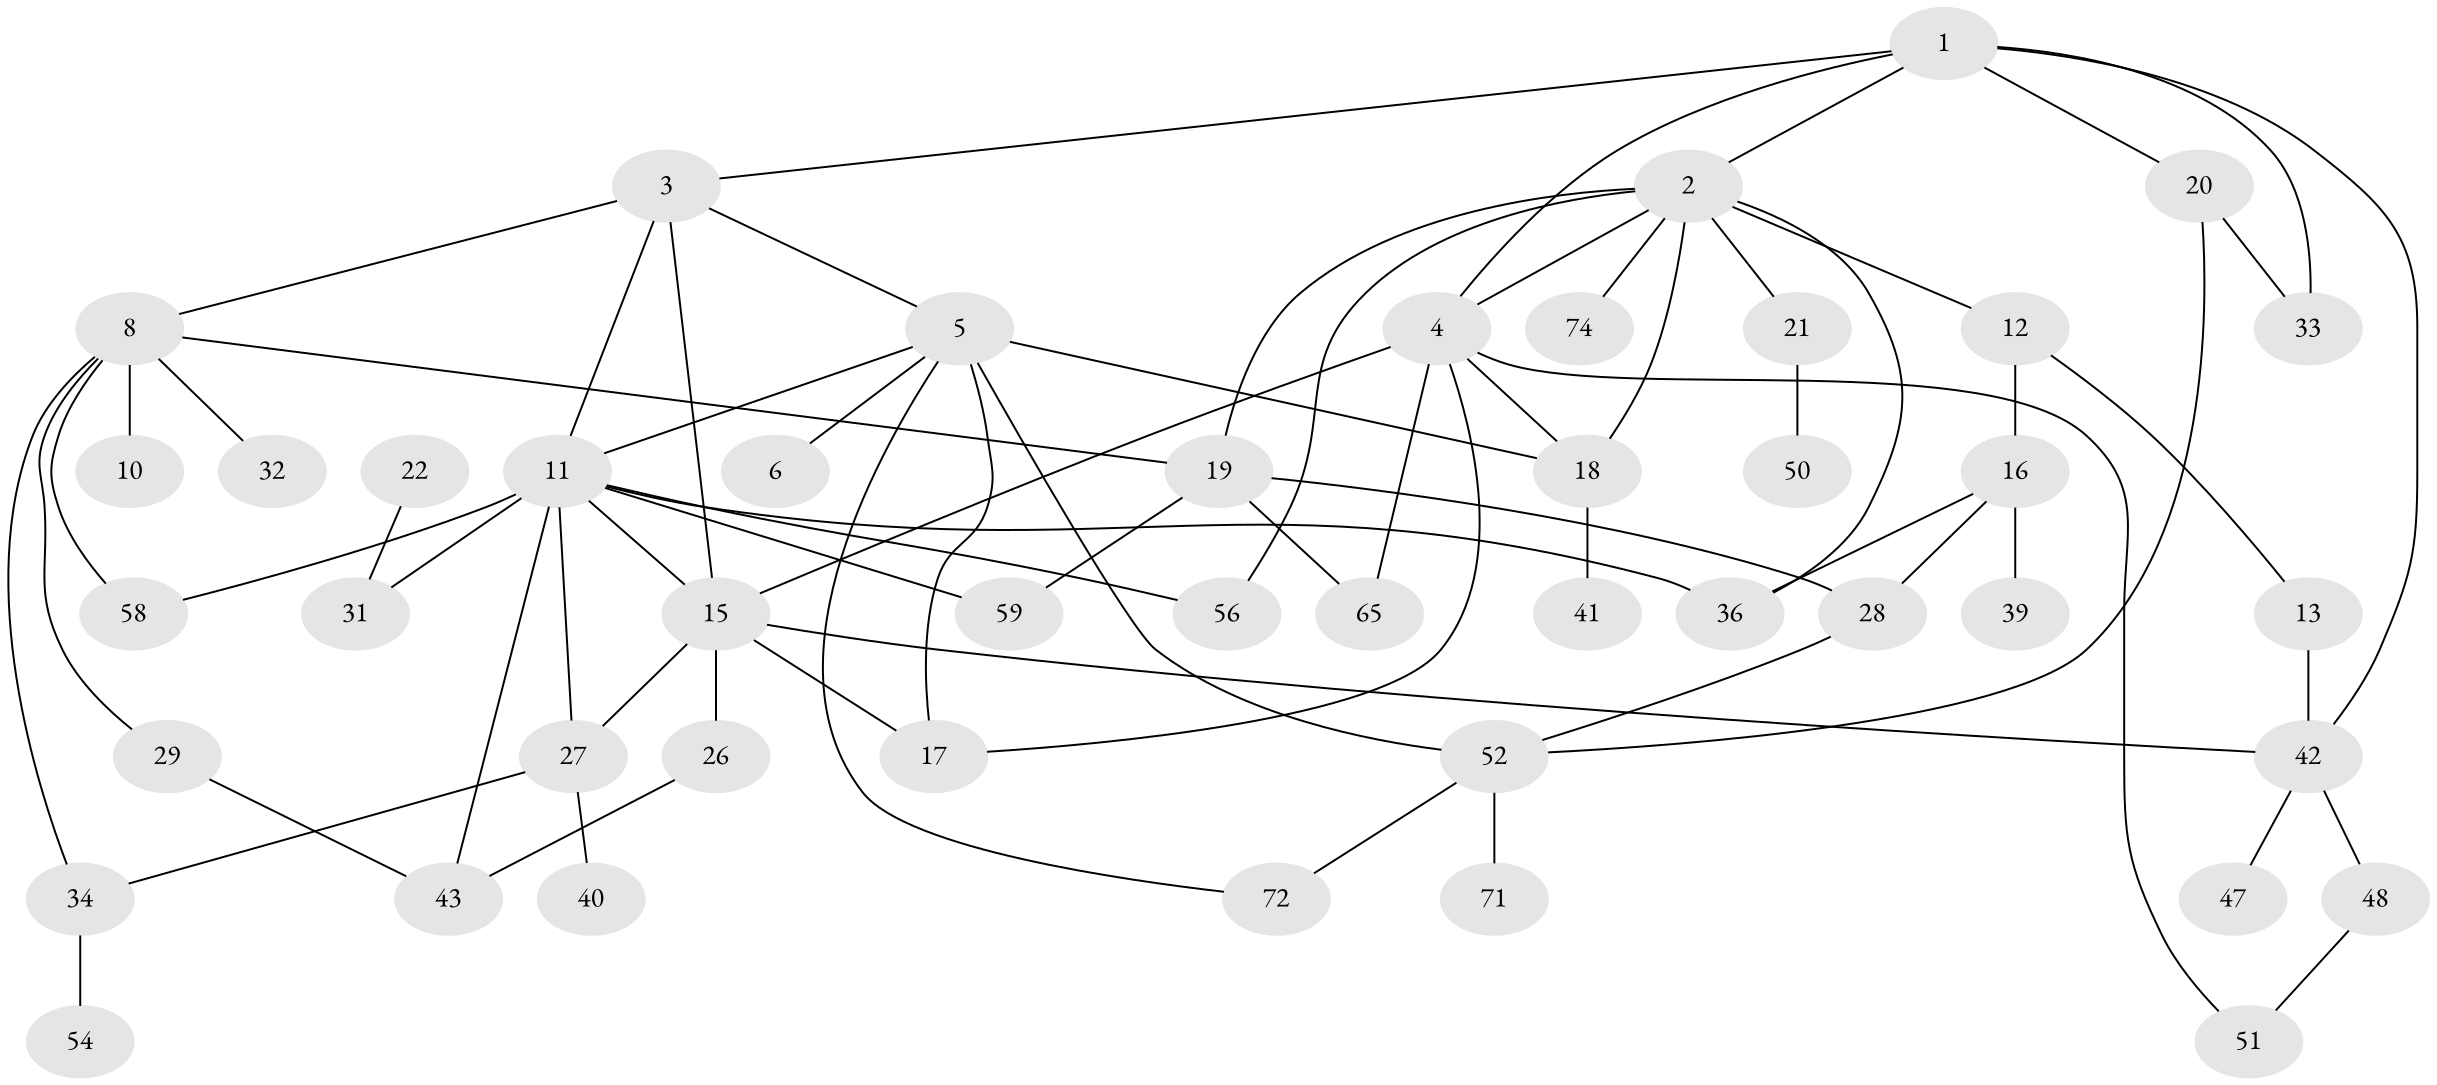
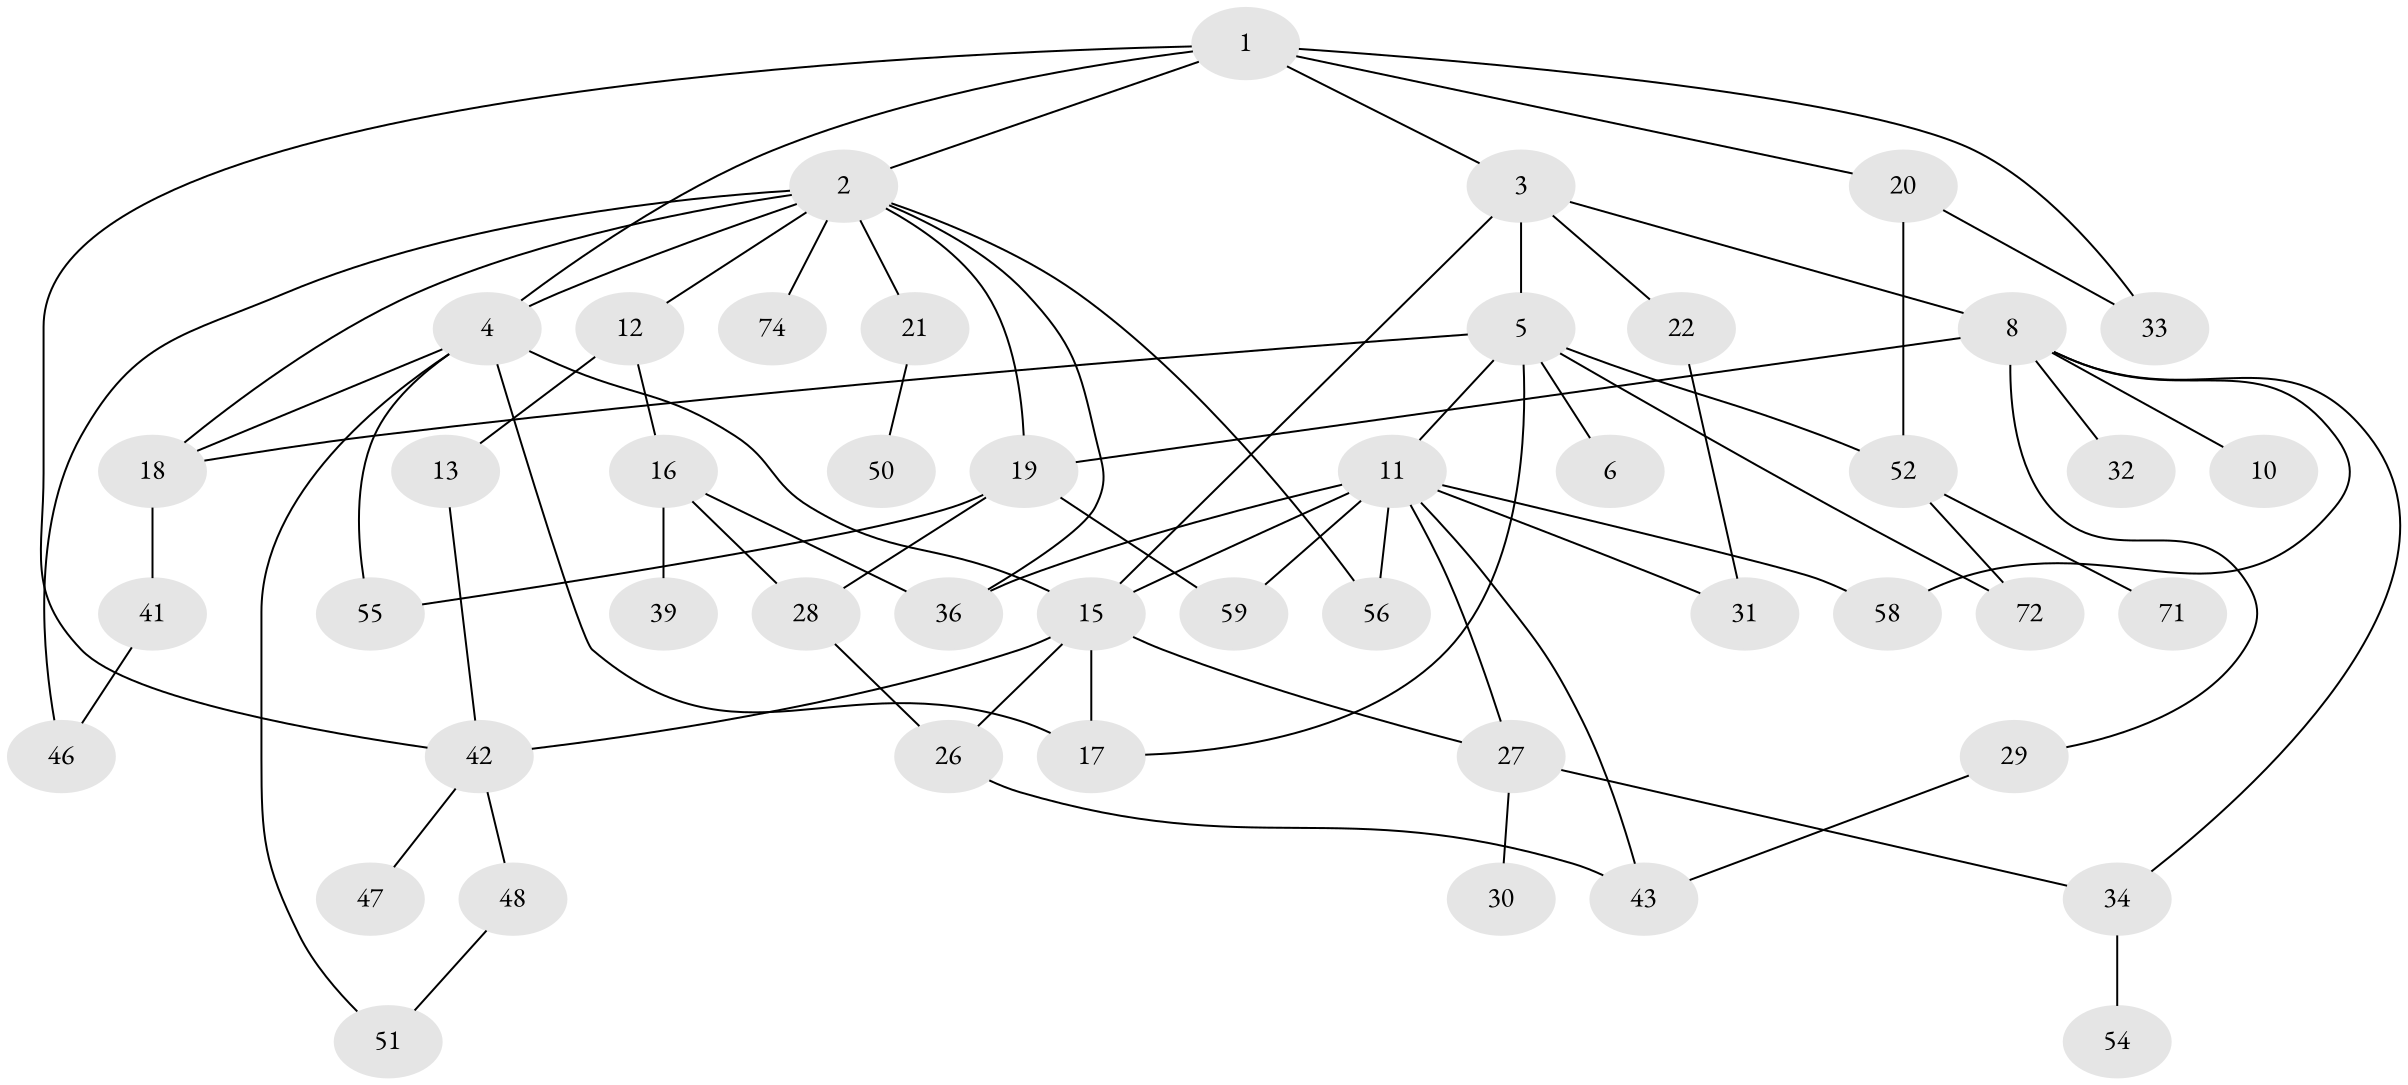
(612, 328) -> (1601, 258)
(1370, 614) -> (370, 614)
(1688, 692) -> (869, 677)
none -> (61, 757)
(591, 899) -> (1501, 899)
